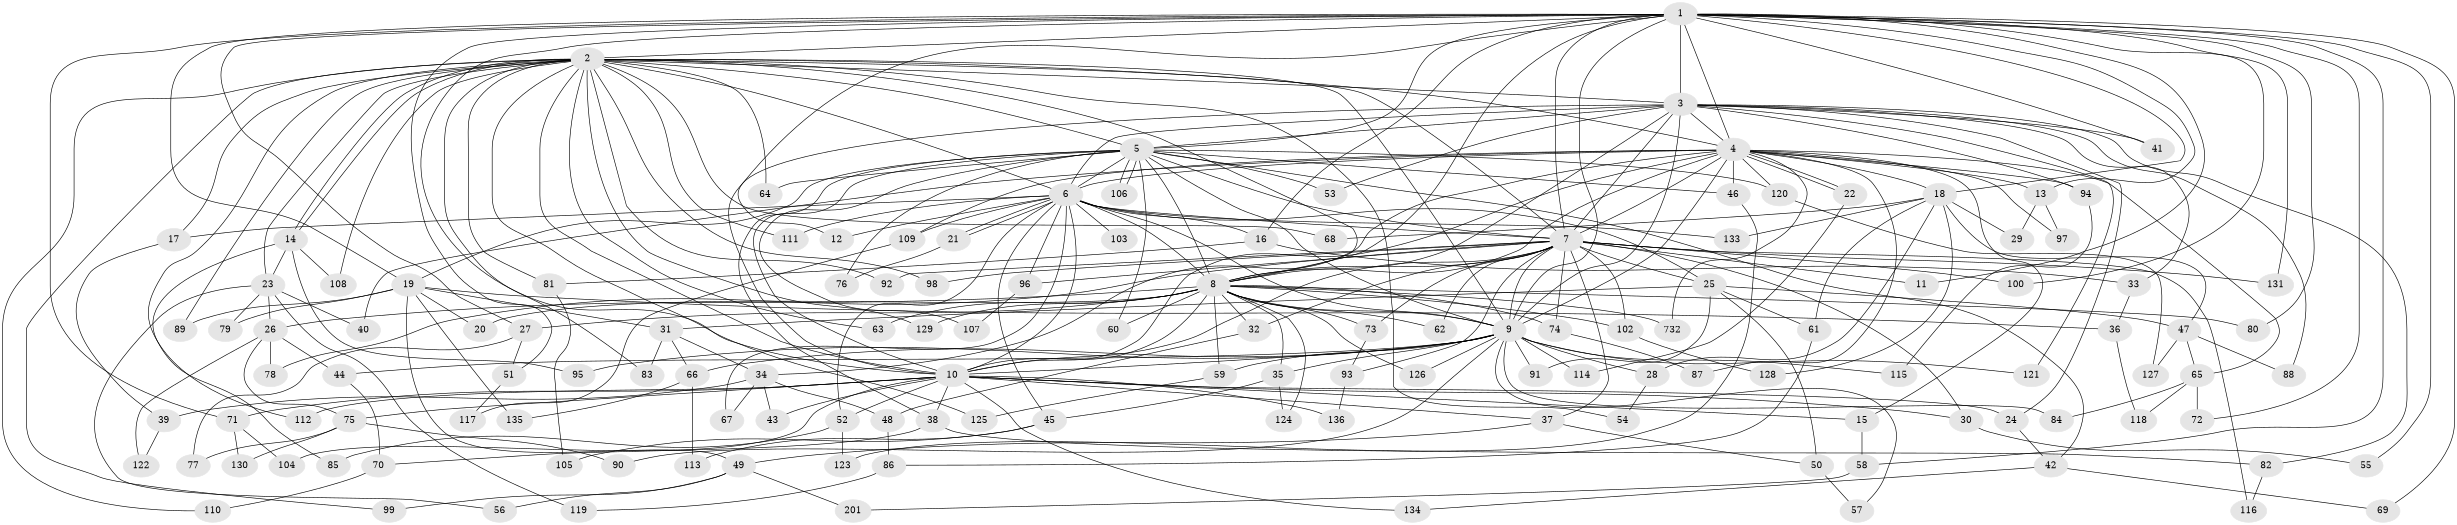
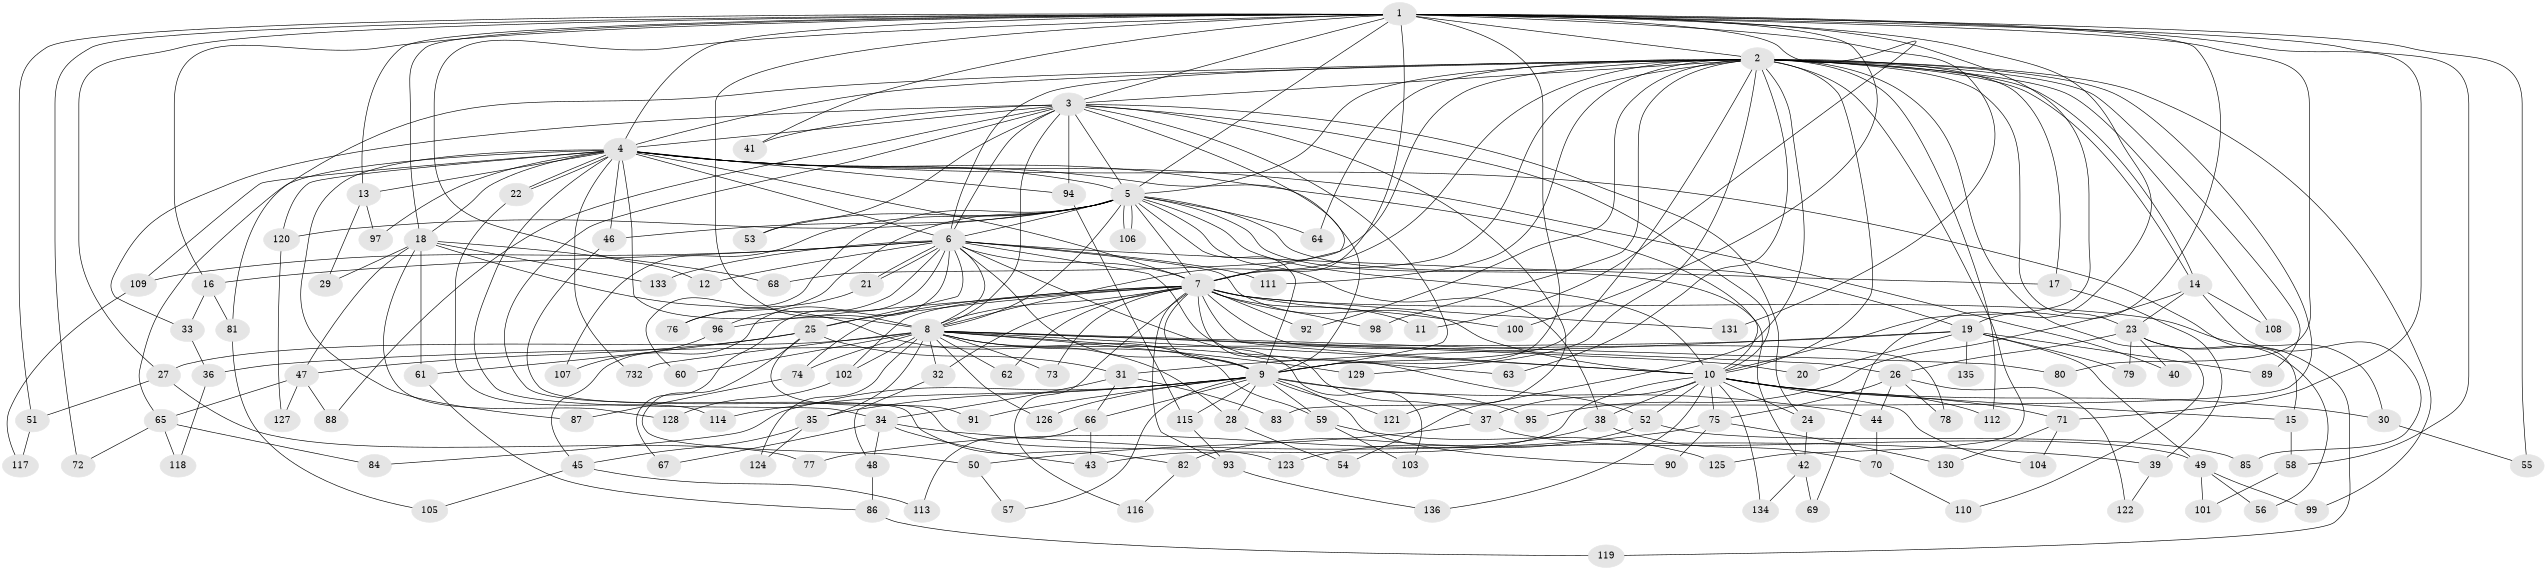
none -> (876, 166)
(1359, 353) -> (1207, 443)
(1206, 362) -> none
(607, 404) -> (1091, 443)
none -> (1366, 443)
(853, 511) -> (2203, 511)
